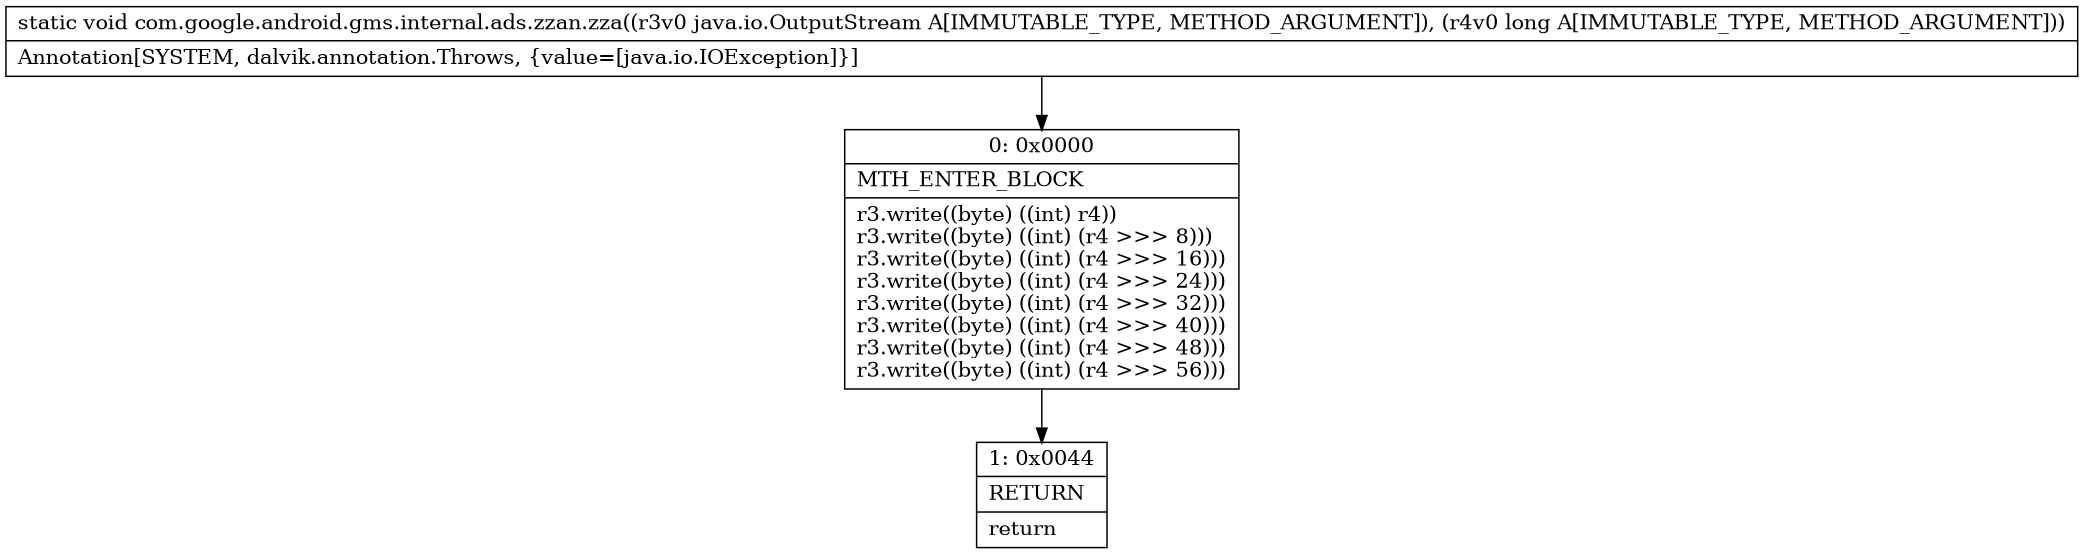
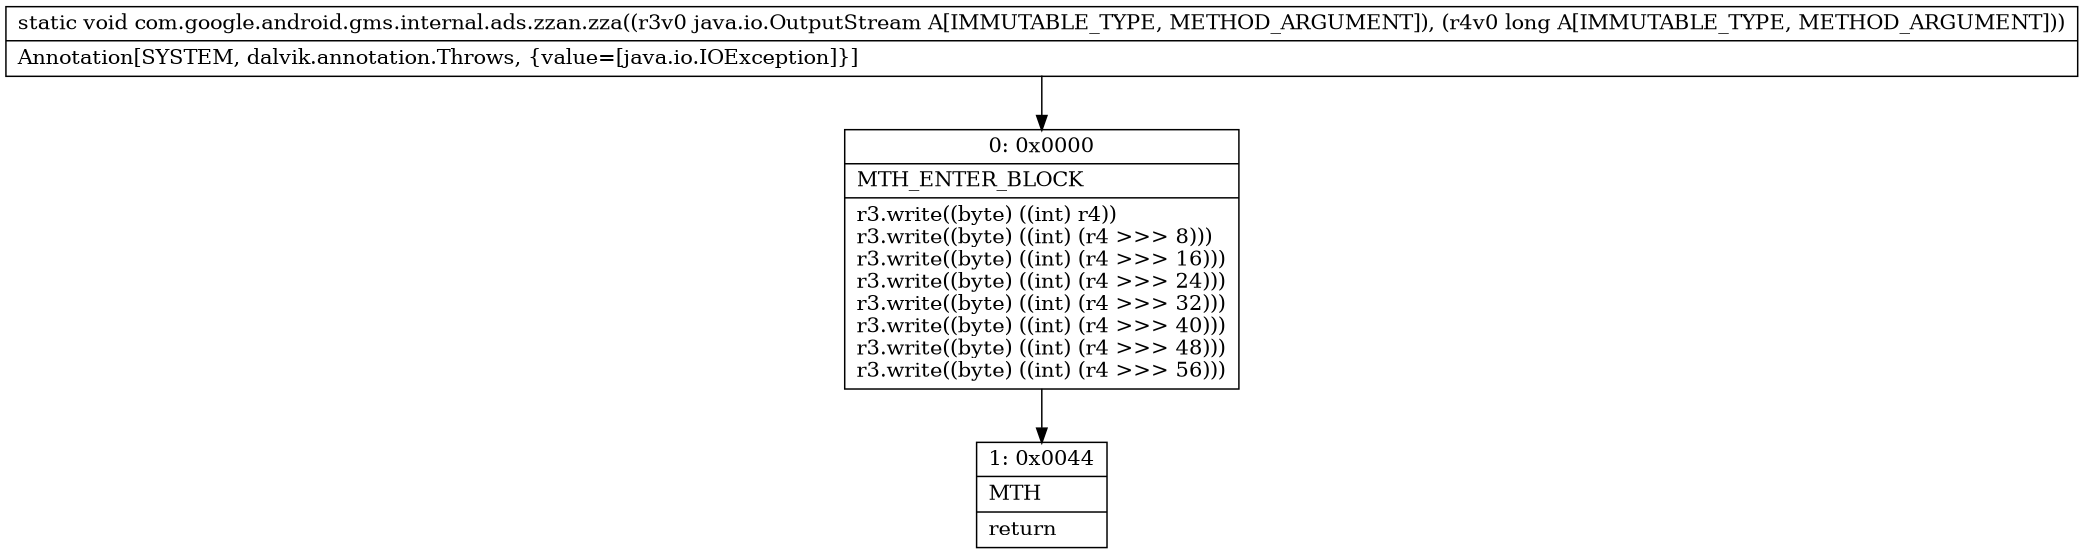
(1037, 493) -> (1015, 493)
